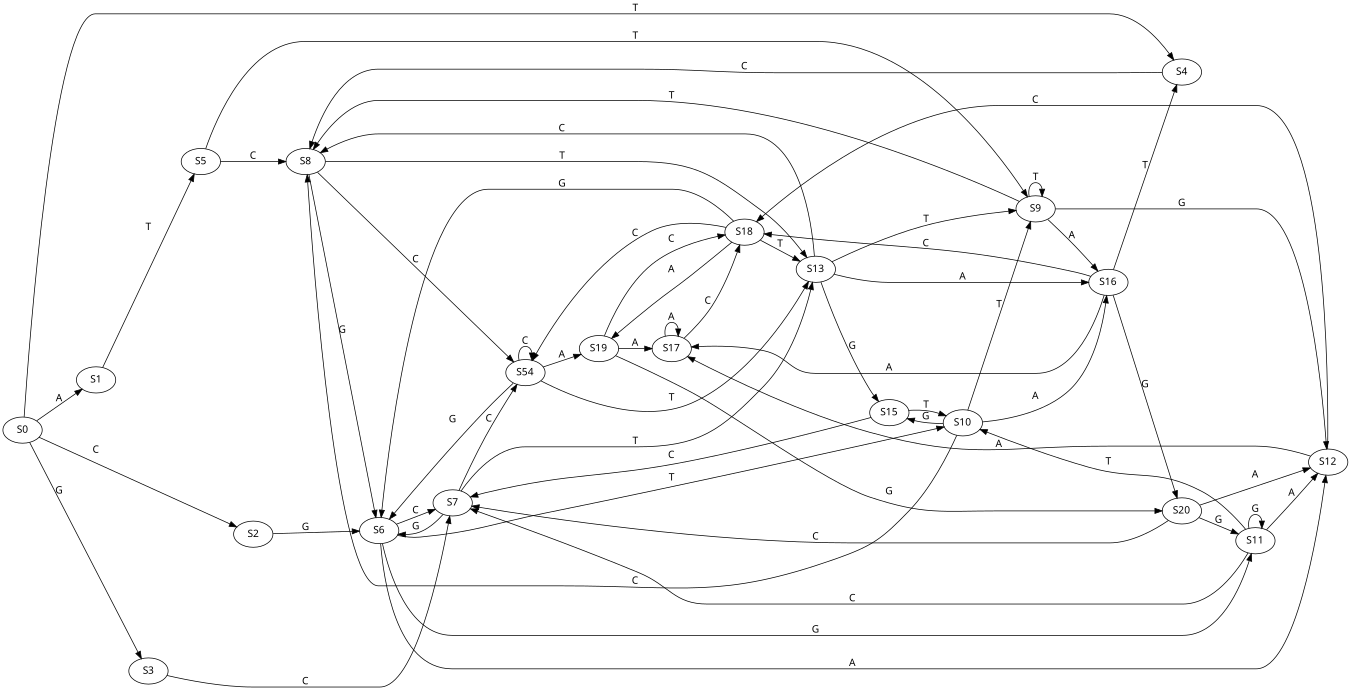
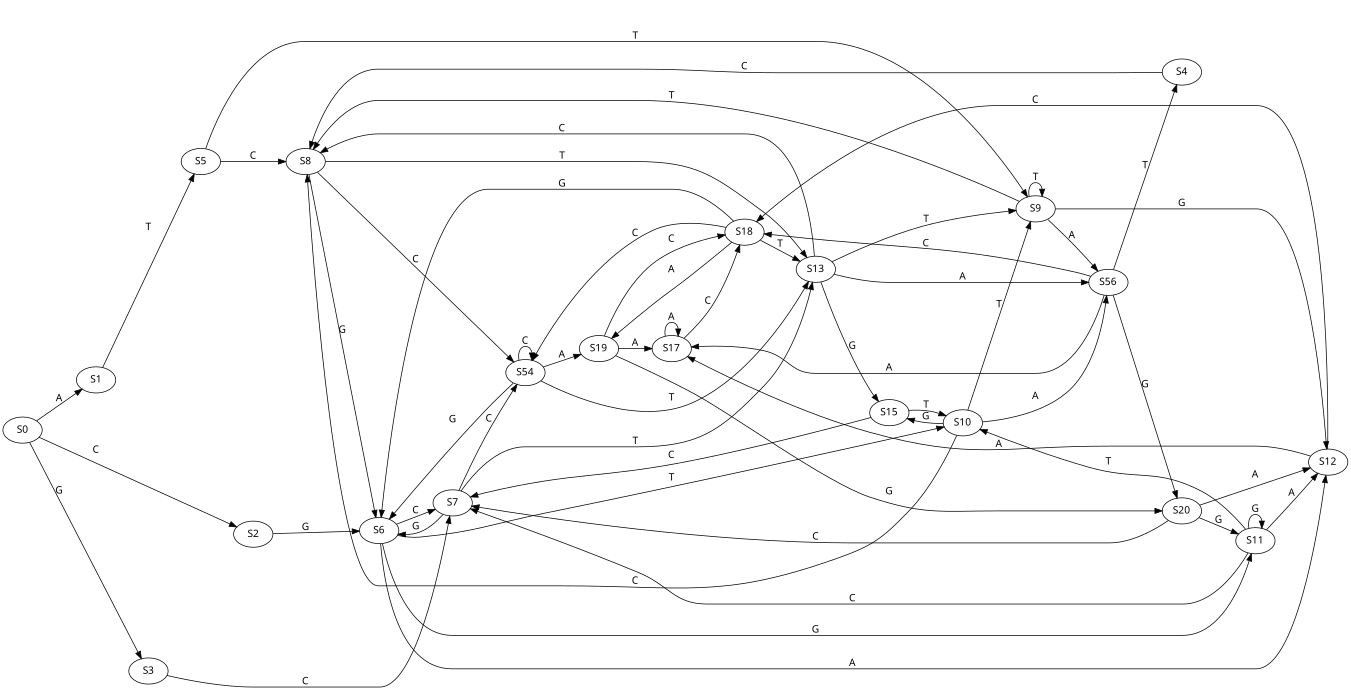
(432, 14) -> none
(1108, 282) -> (1108, 282)
